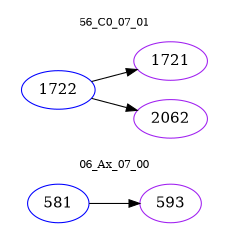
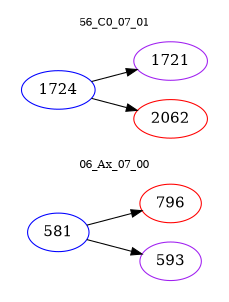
(58, 90) -> (58, 90)
(171, 119) -> (171, 119)
none -> (171, 203)
